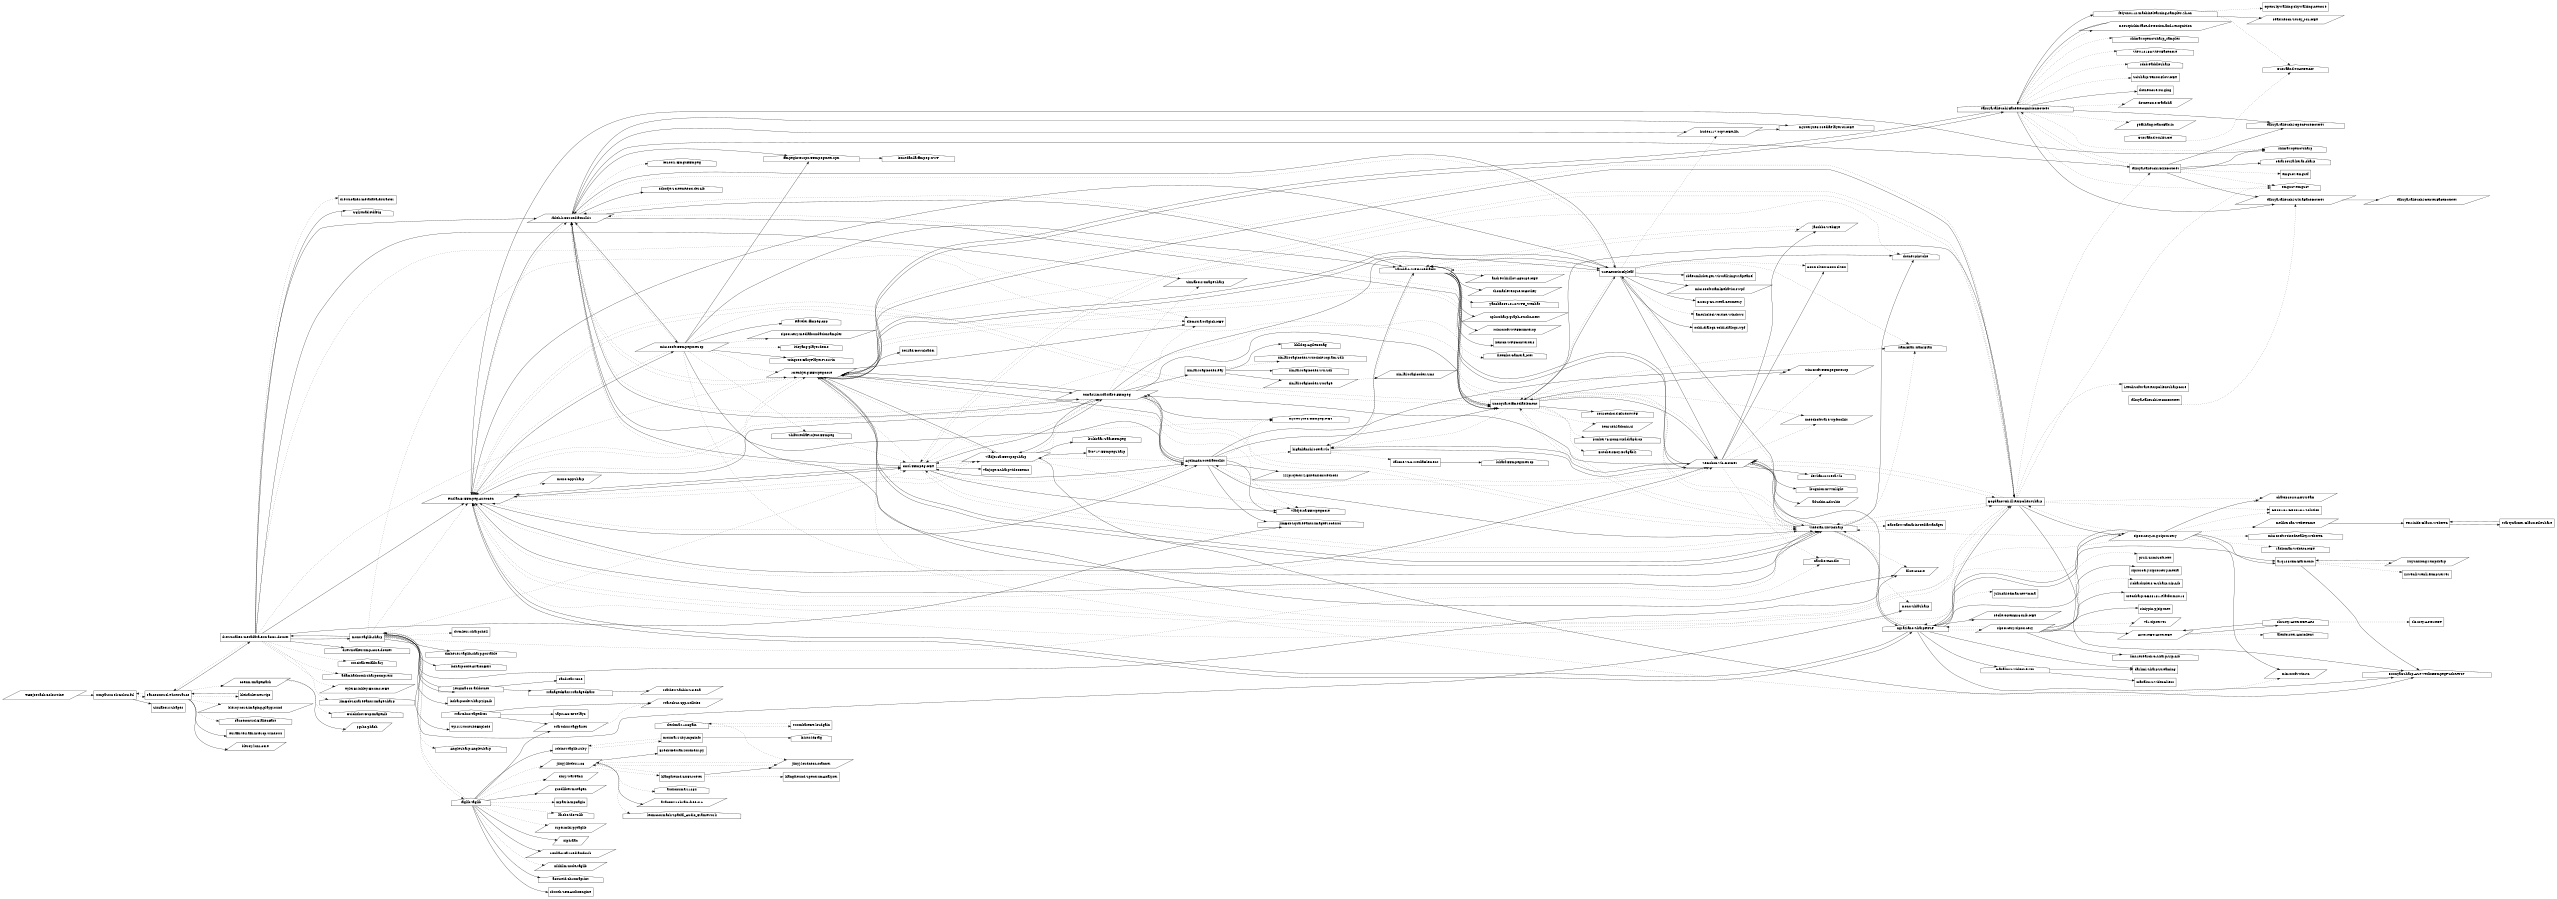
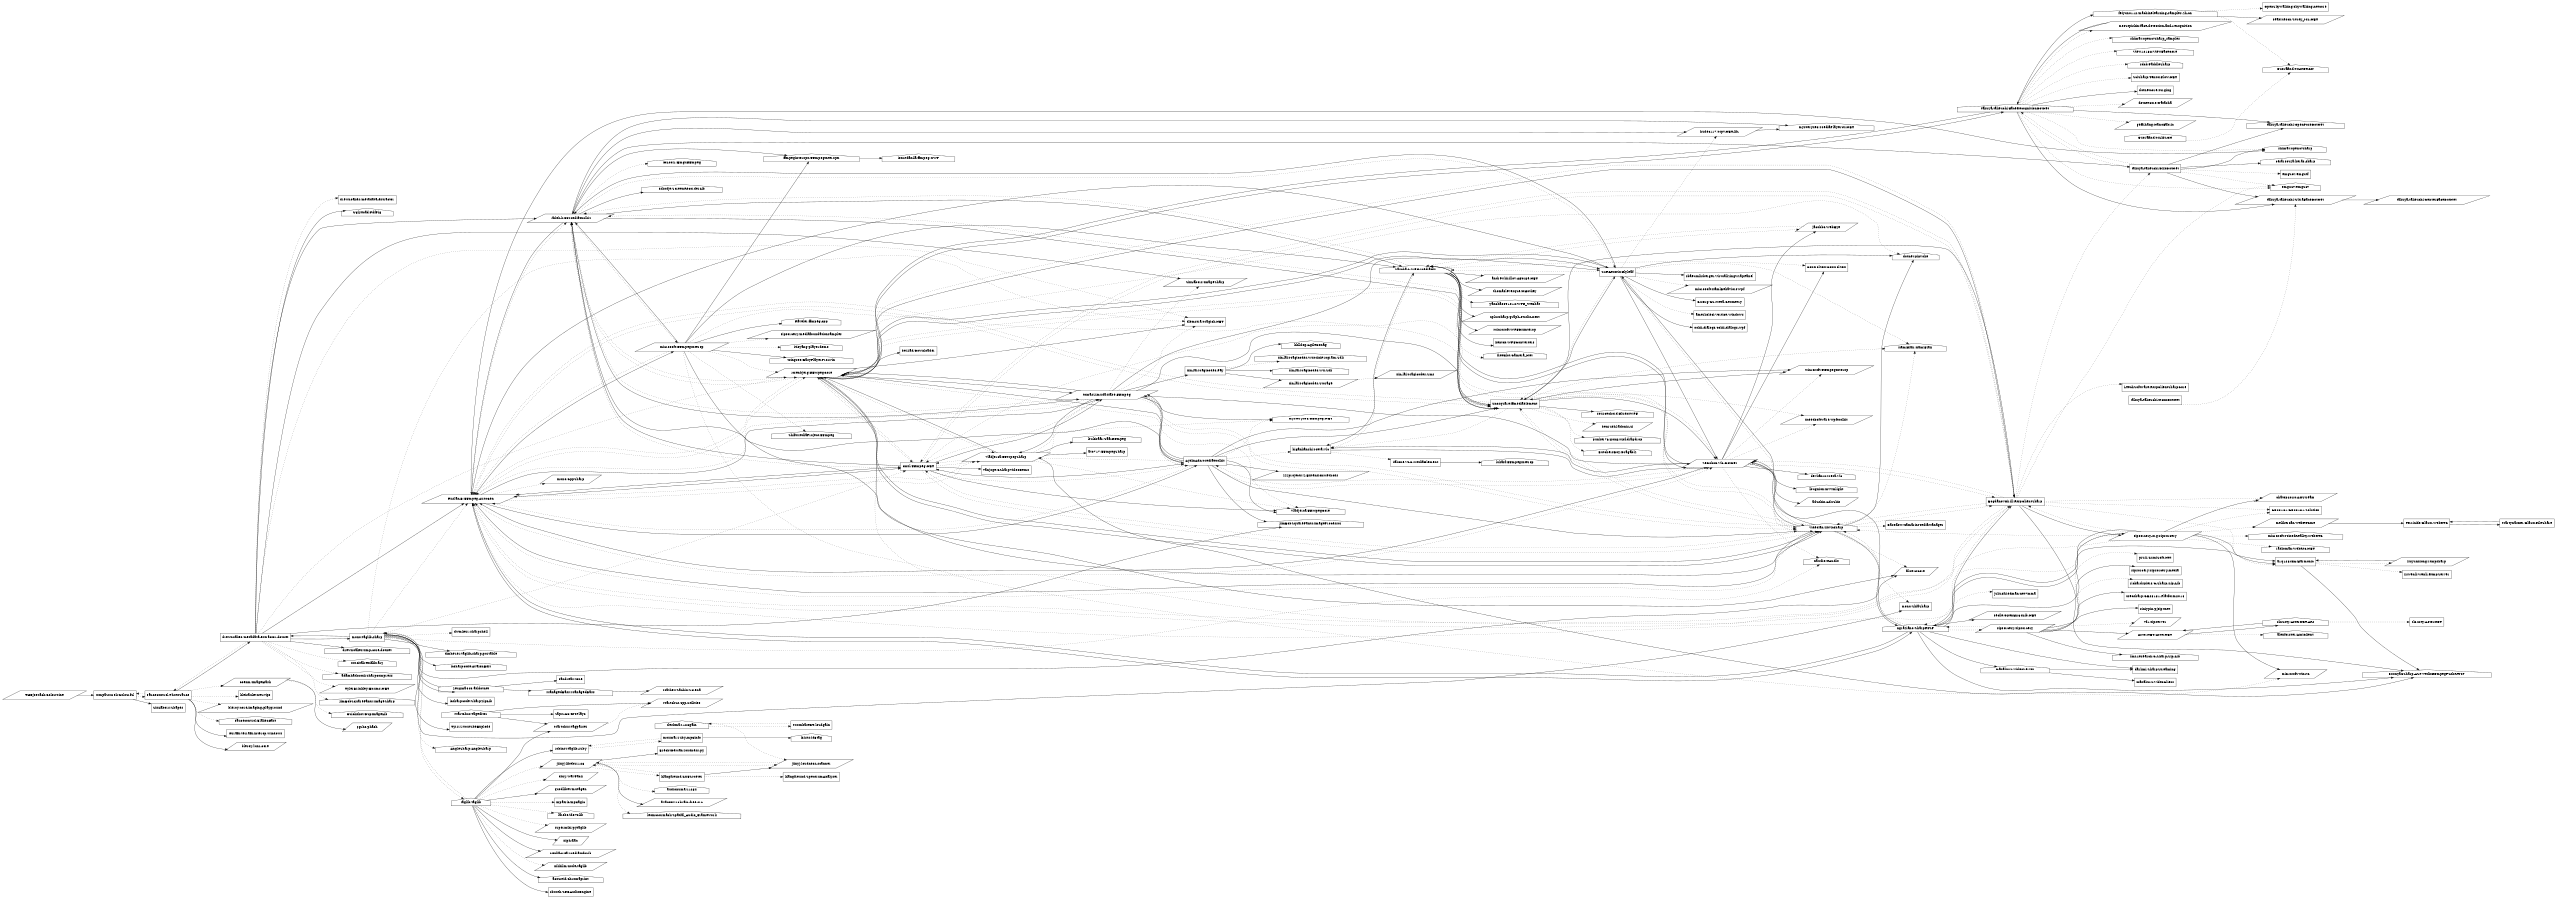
(1661, 281) -> (1661, 281)
(865, 449) -> (858, 415)
none -> (2169, 520)
(216, 694) -> none
